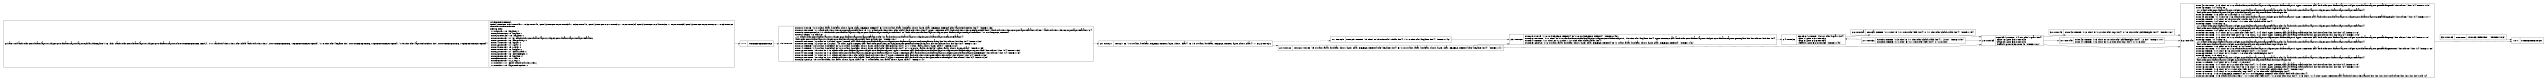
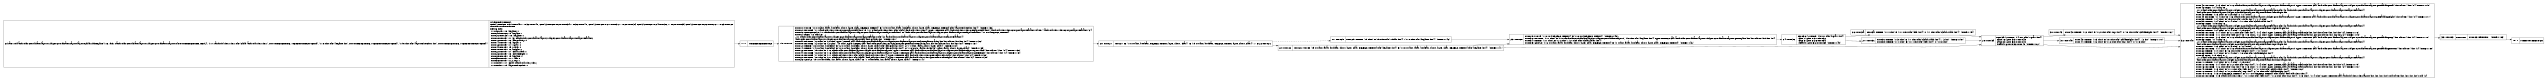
(2487, 37) -> (2487, 37)
(1854, 39) -> (1853, 41)
(2532, 41) -> (2532, 41)
(2472, 42) -> (2436, 38)
